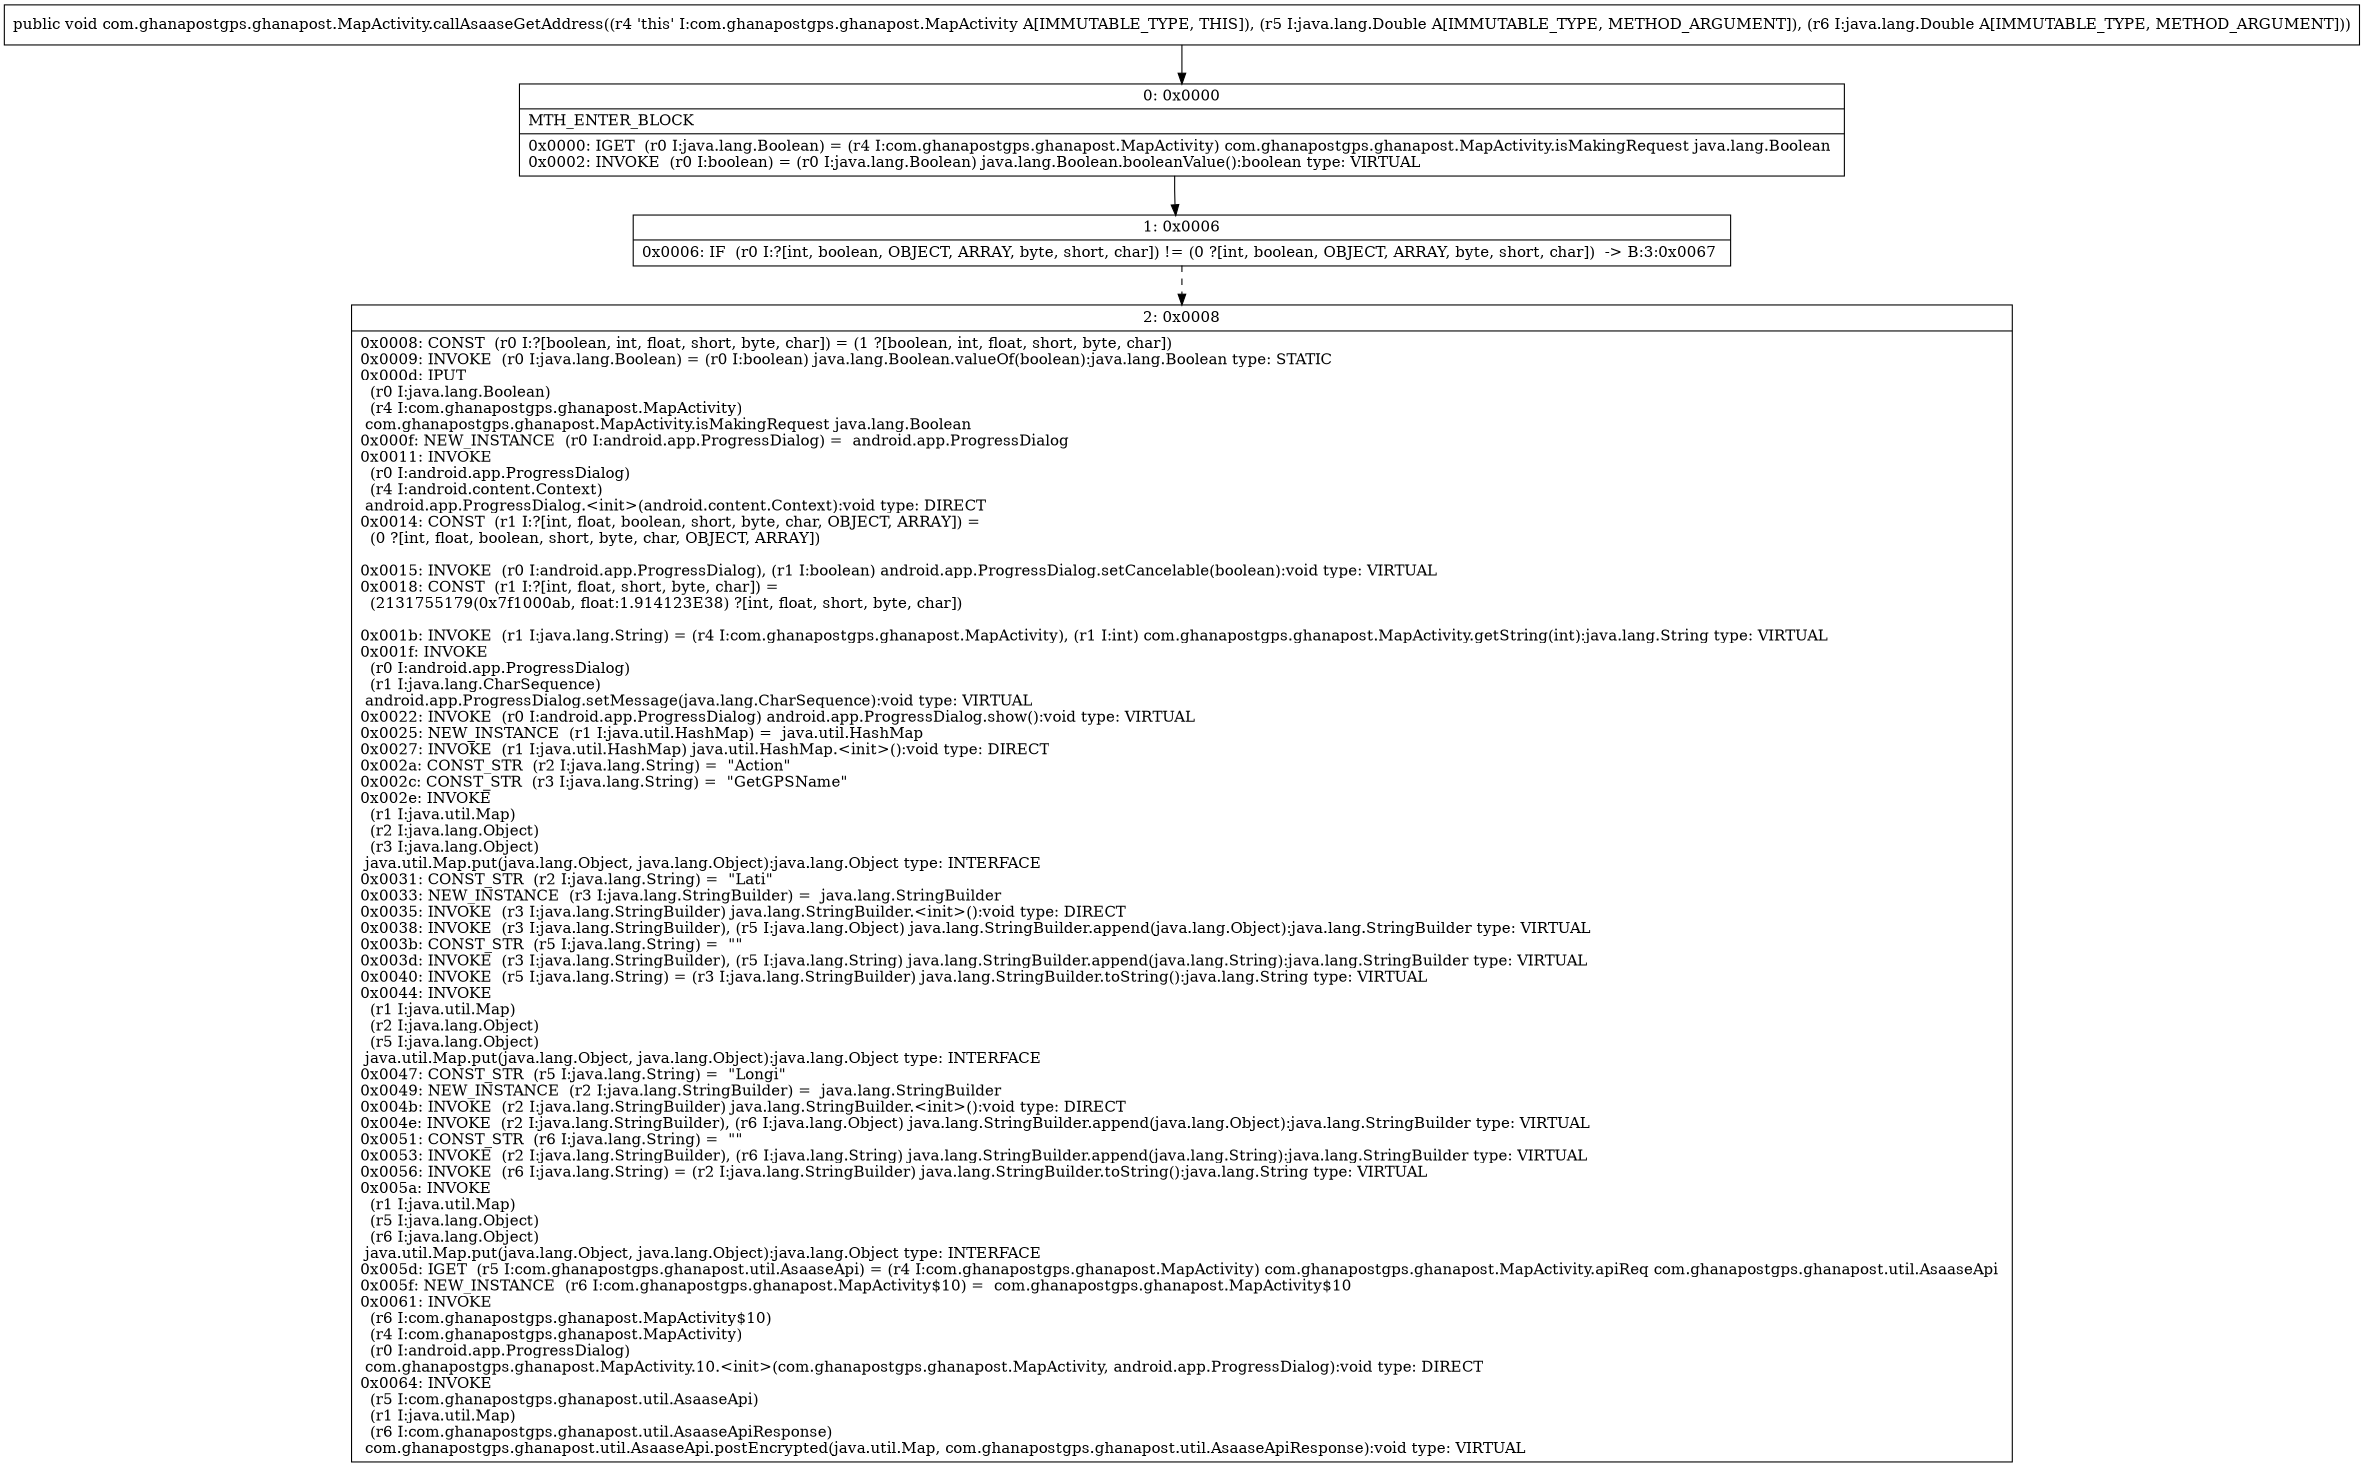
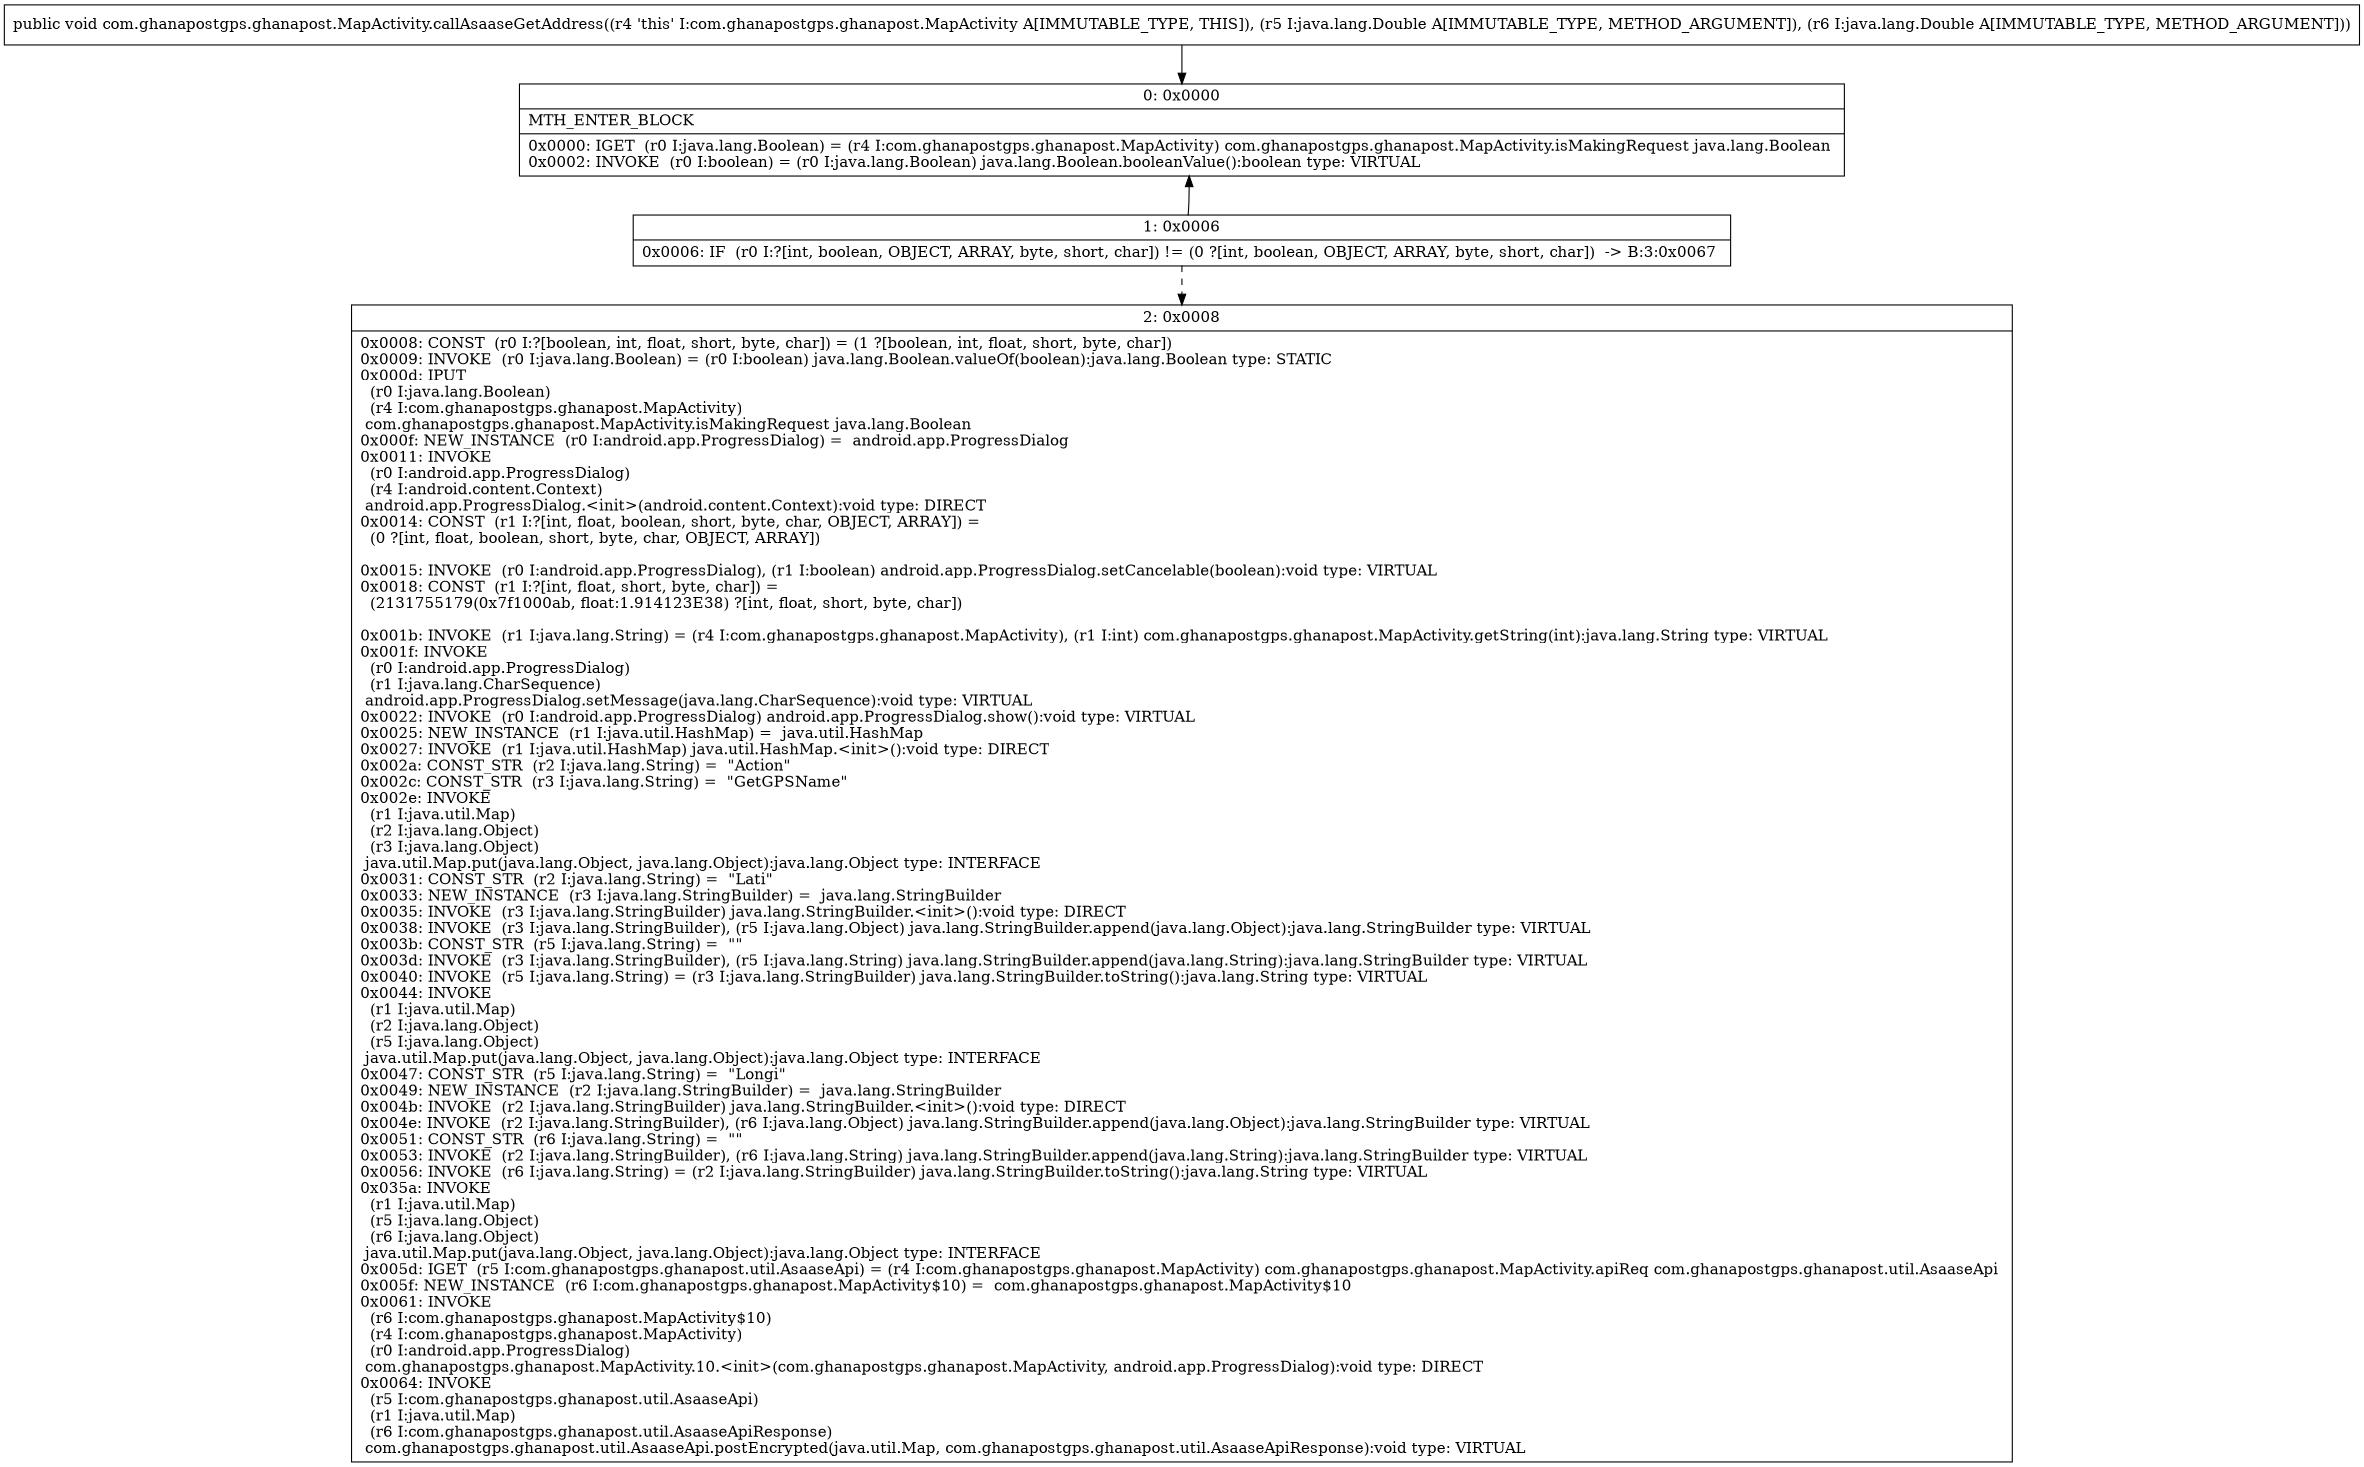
(1175, 190) -> (1189, 201)
(431, 1188) -> (431, 1188)
